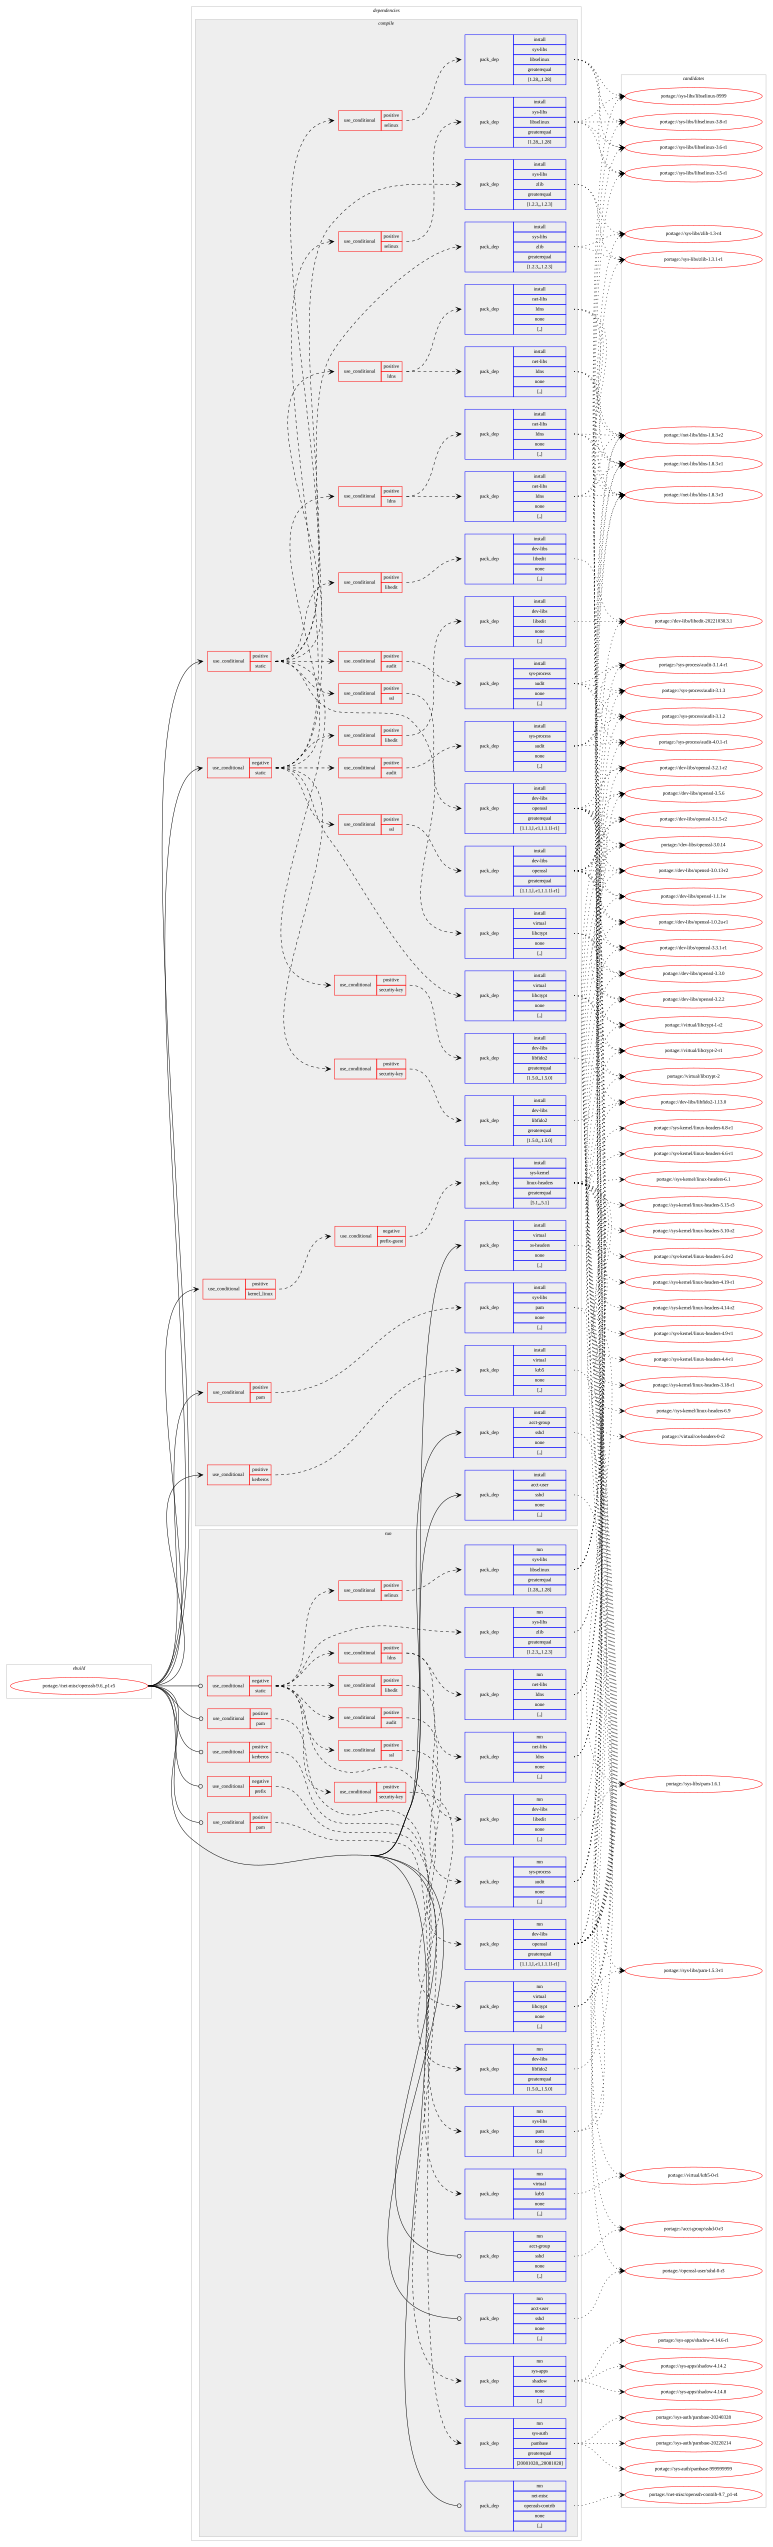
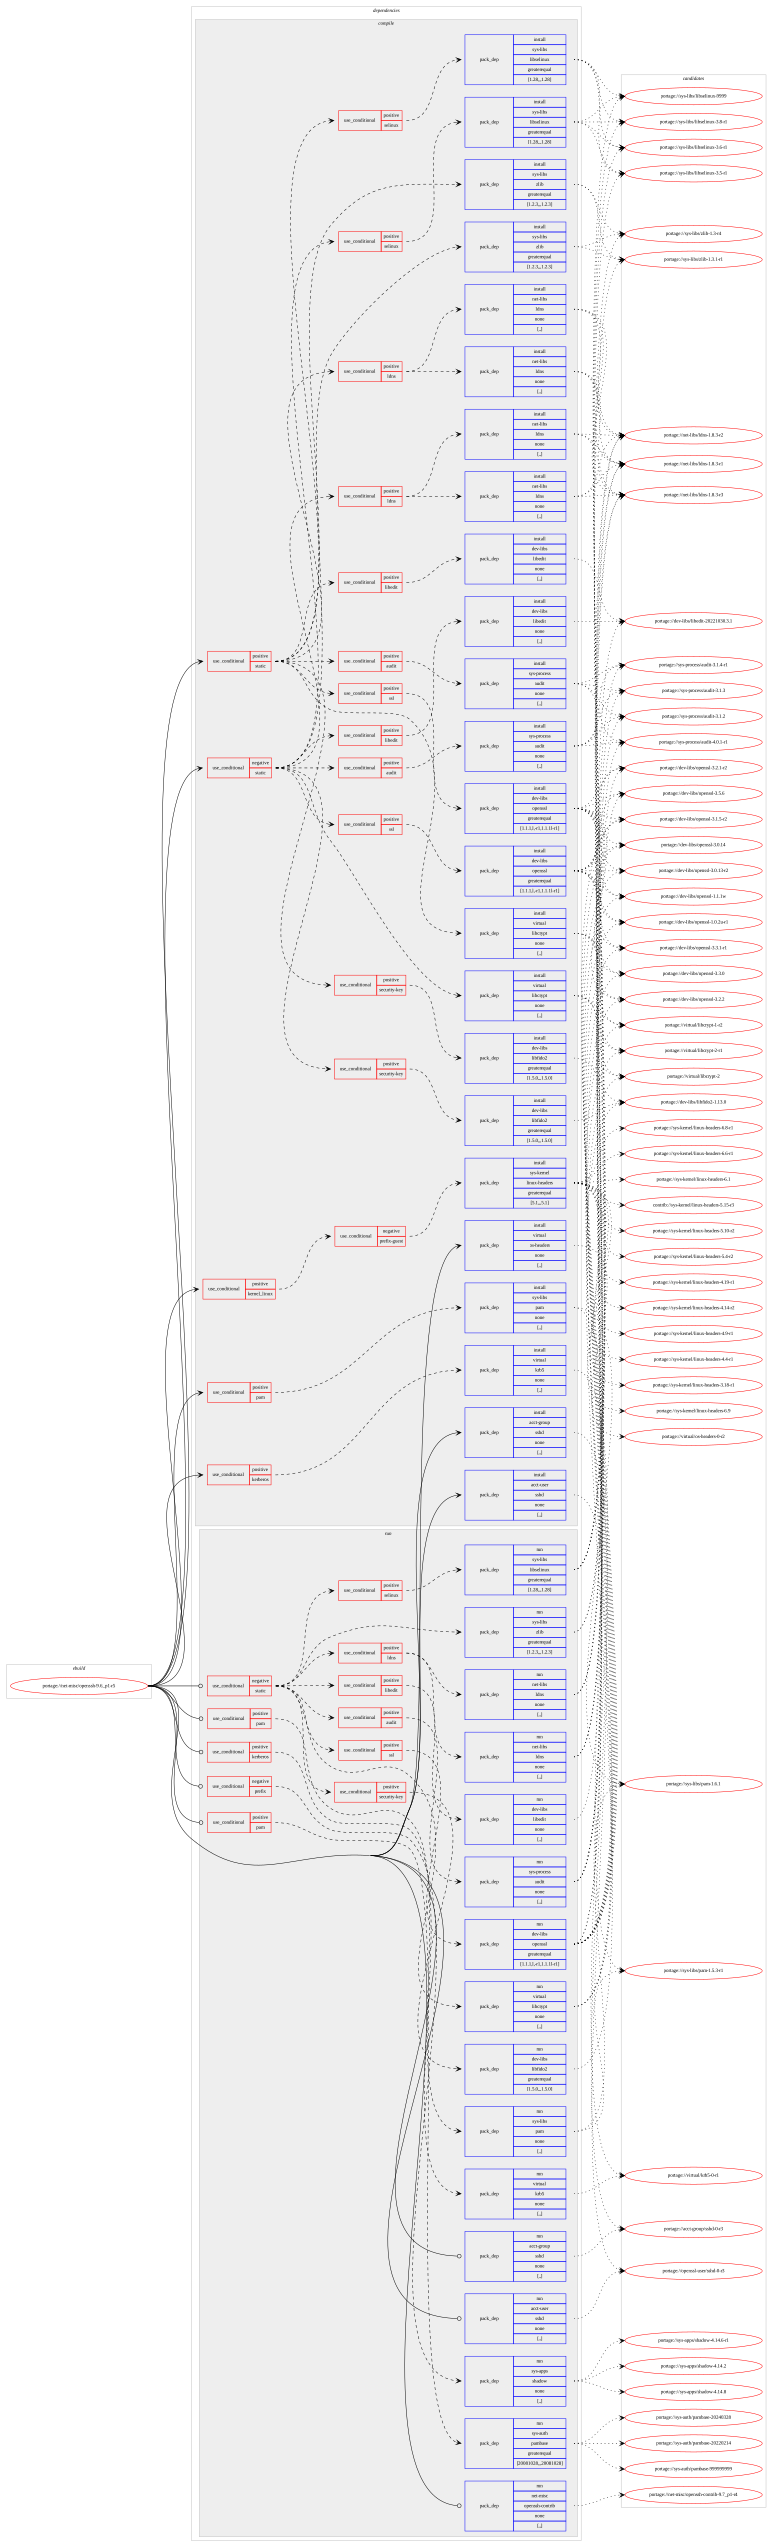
(694, 1205) -> (694, 1205)
